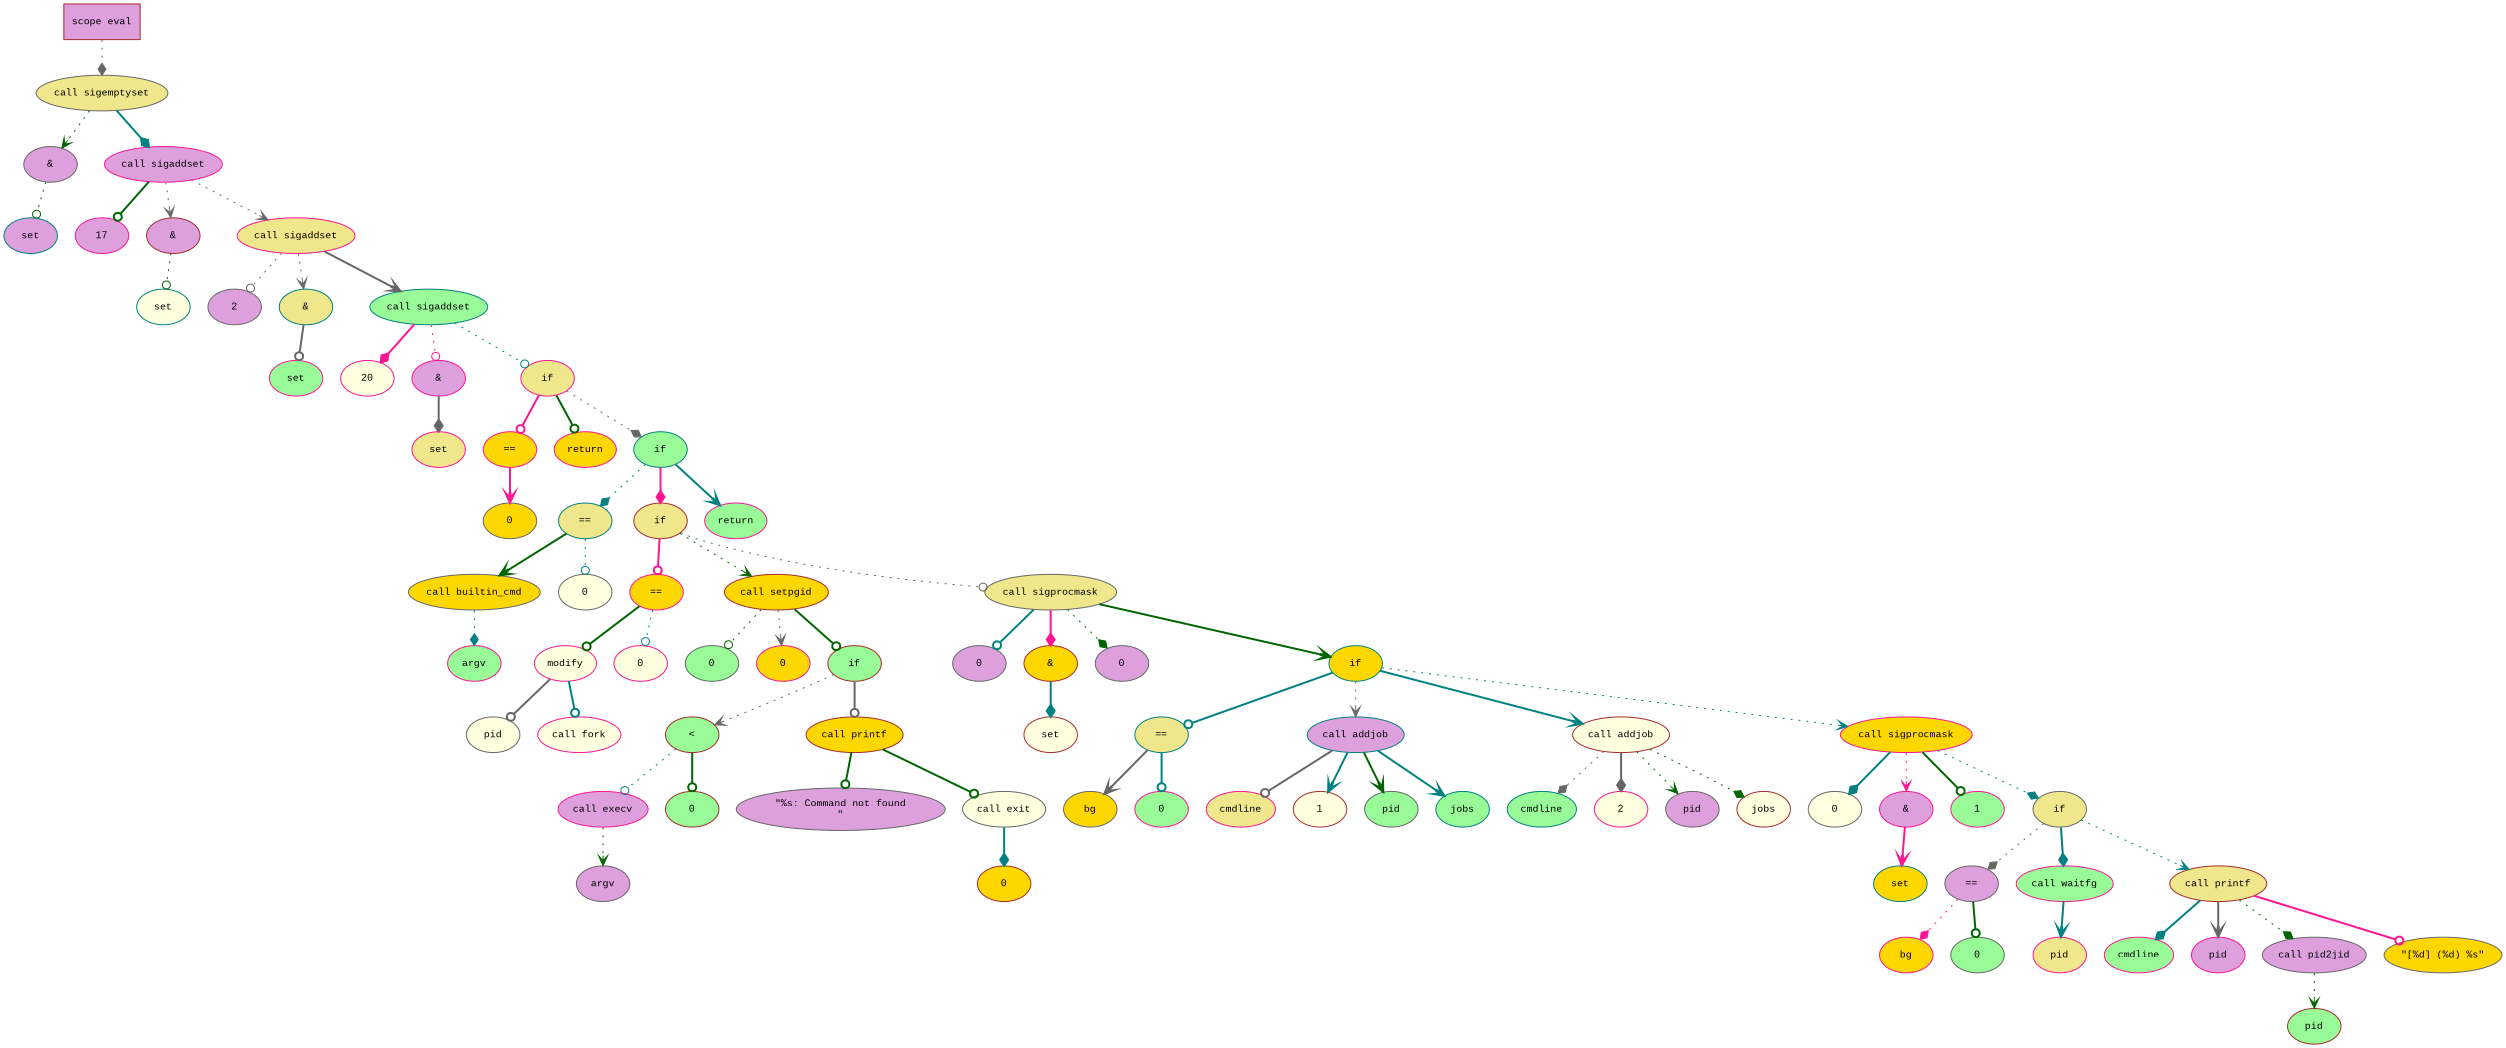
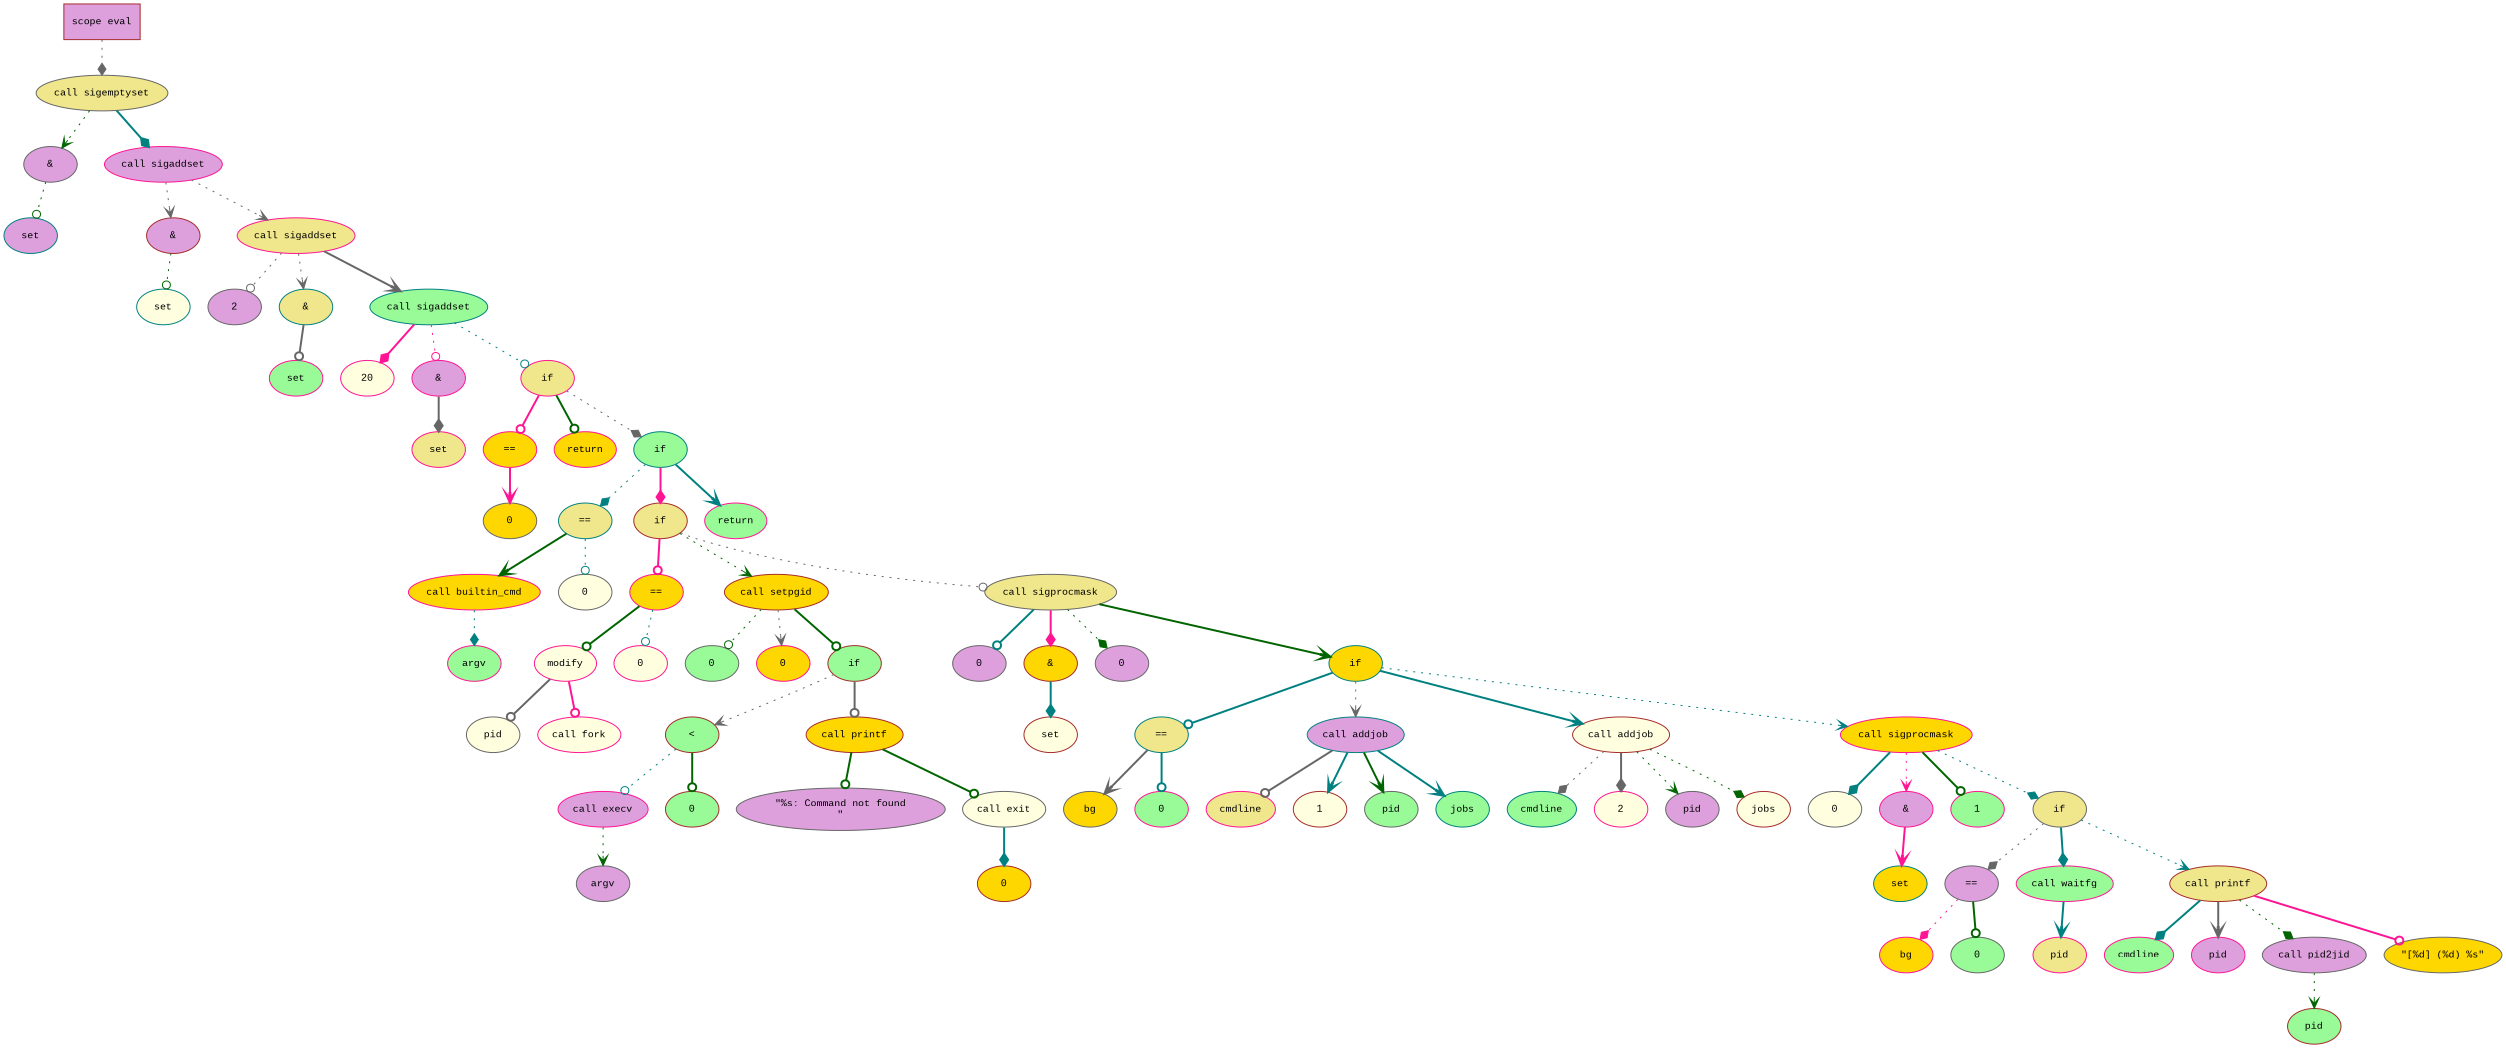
(102, 236) -> none
(474, 592) -> (474, 592)
(572, 695) -> (572, 695)
